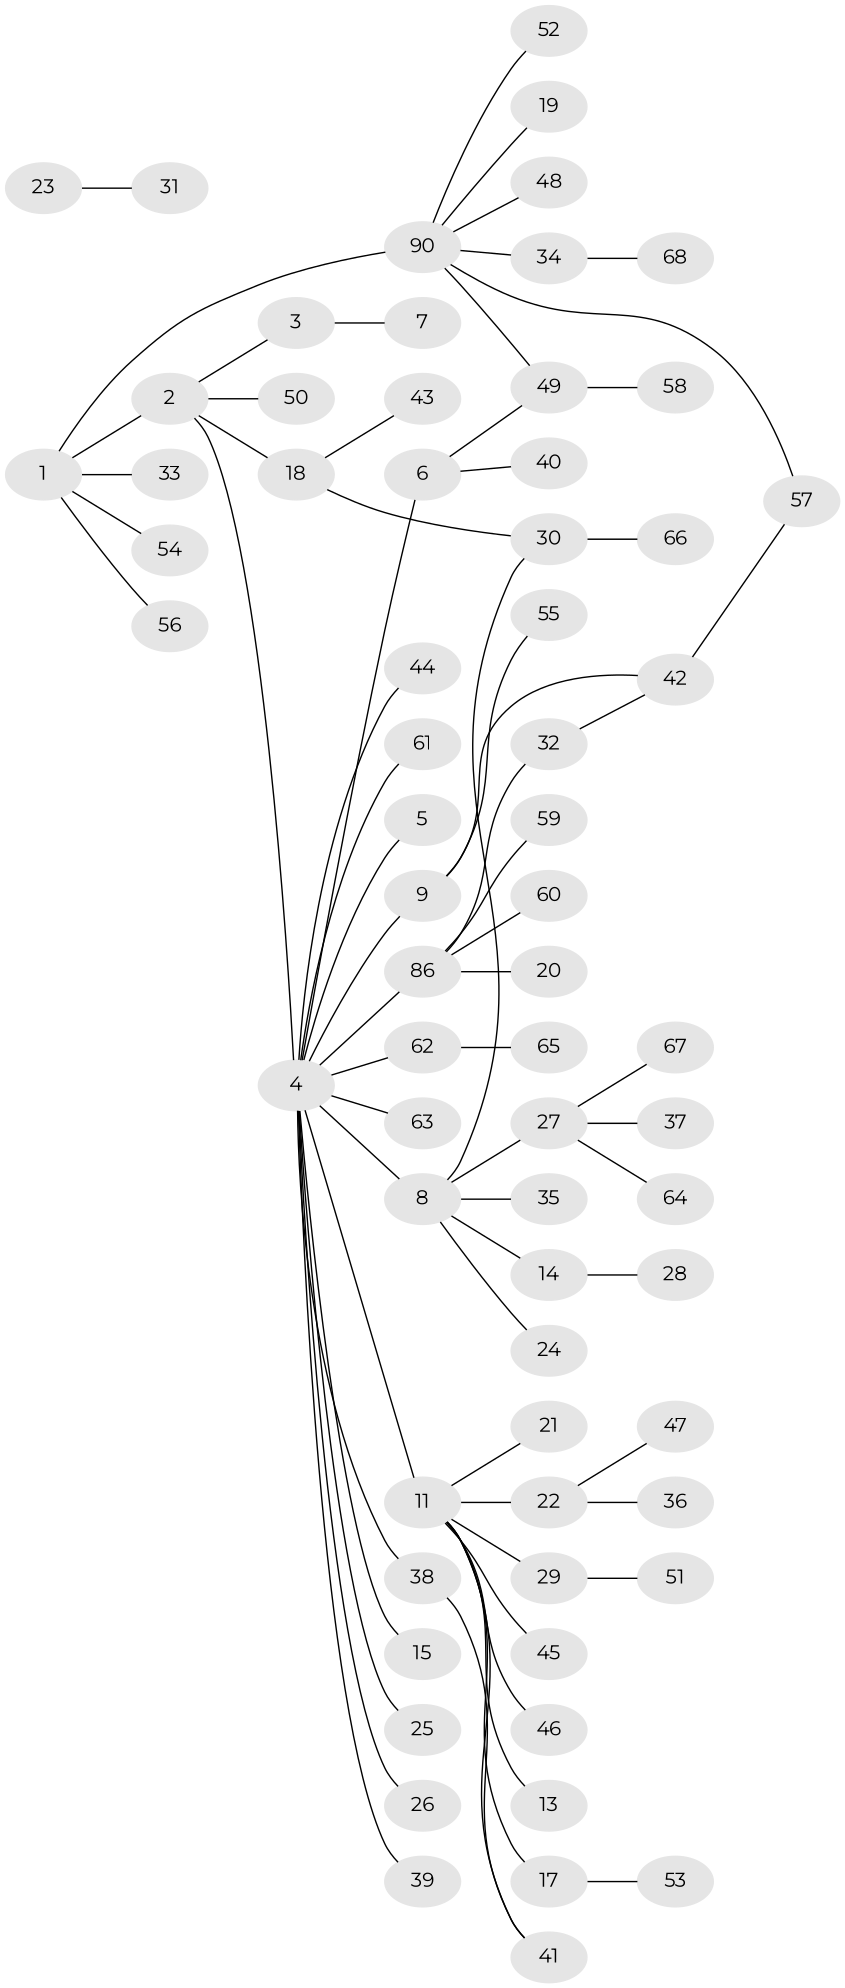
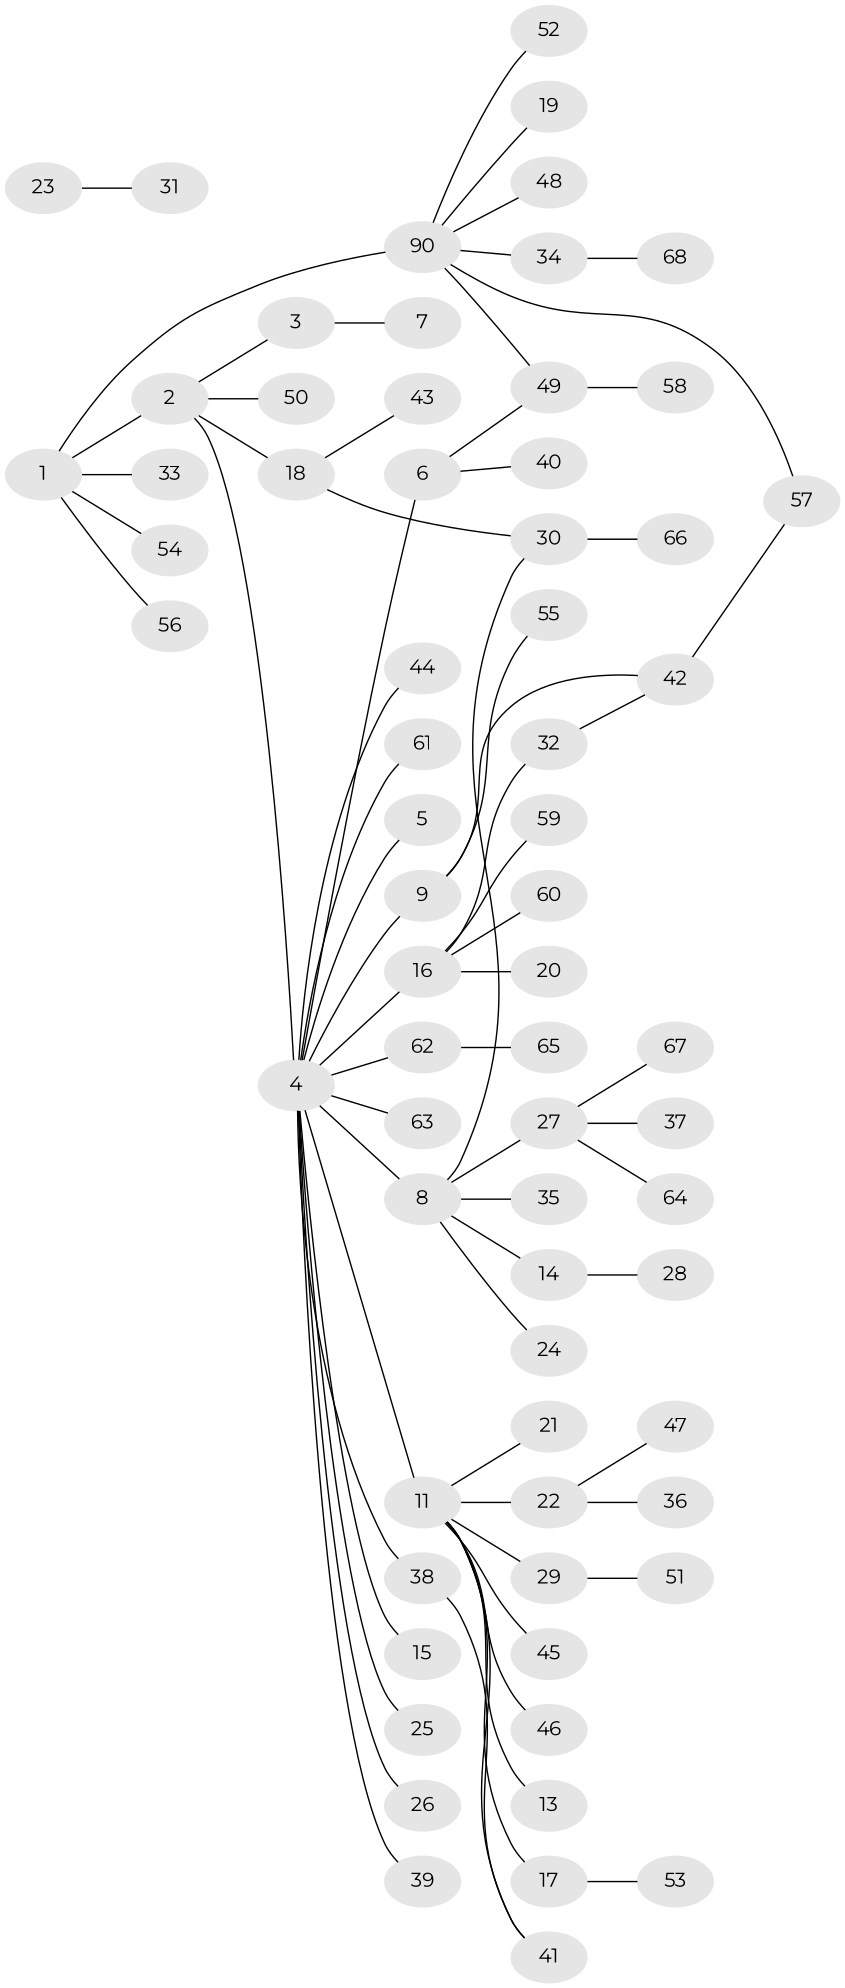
(423, 972) -> (423, 972)
